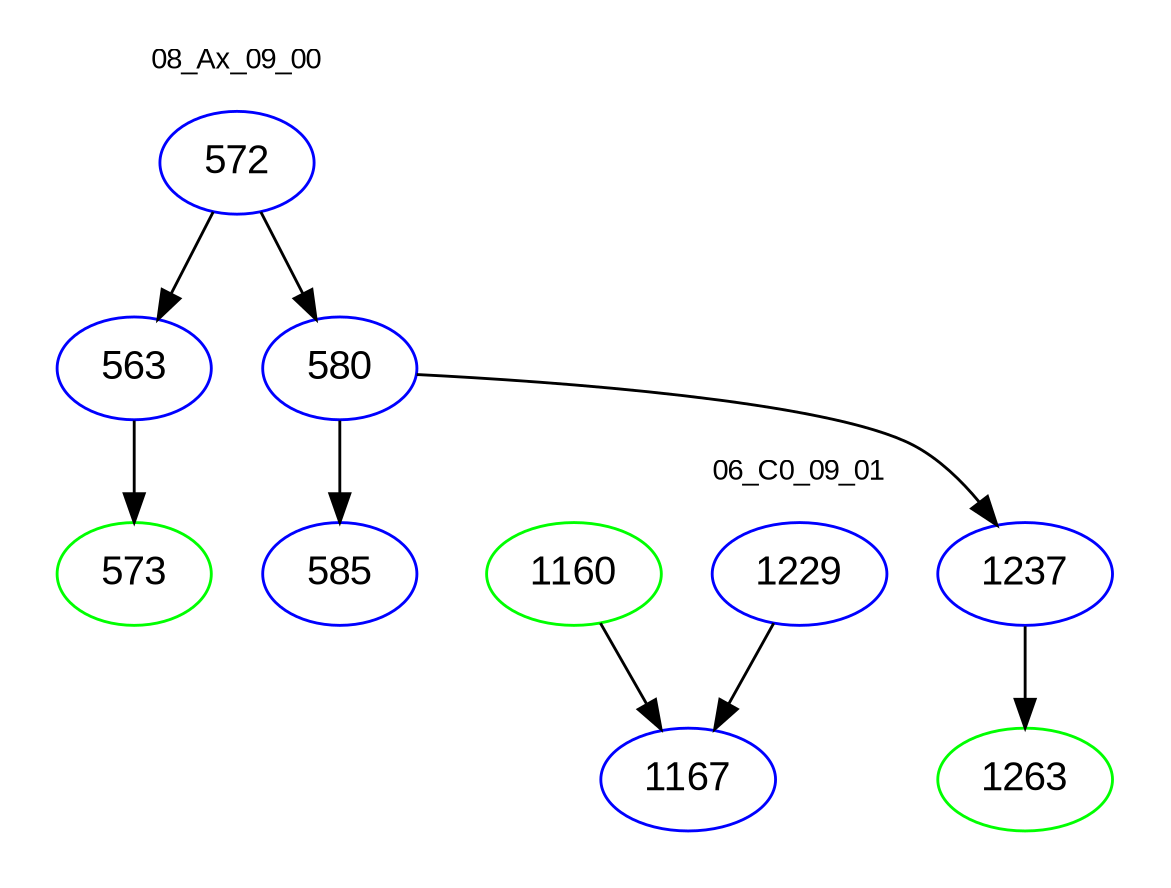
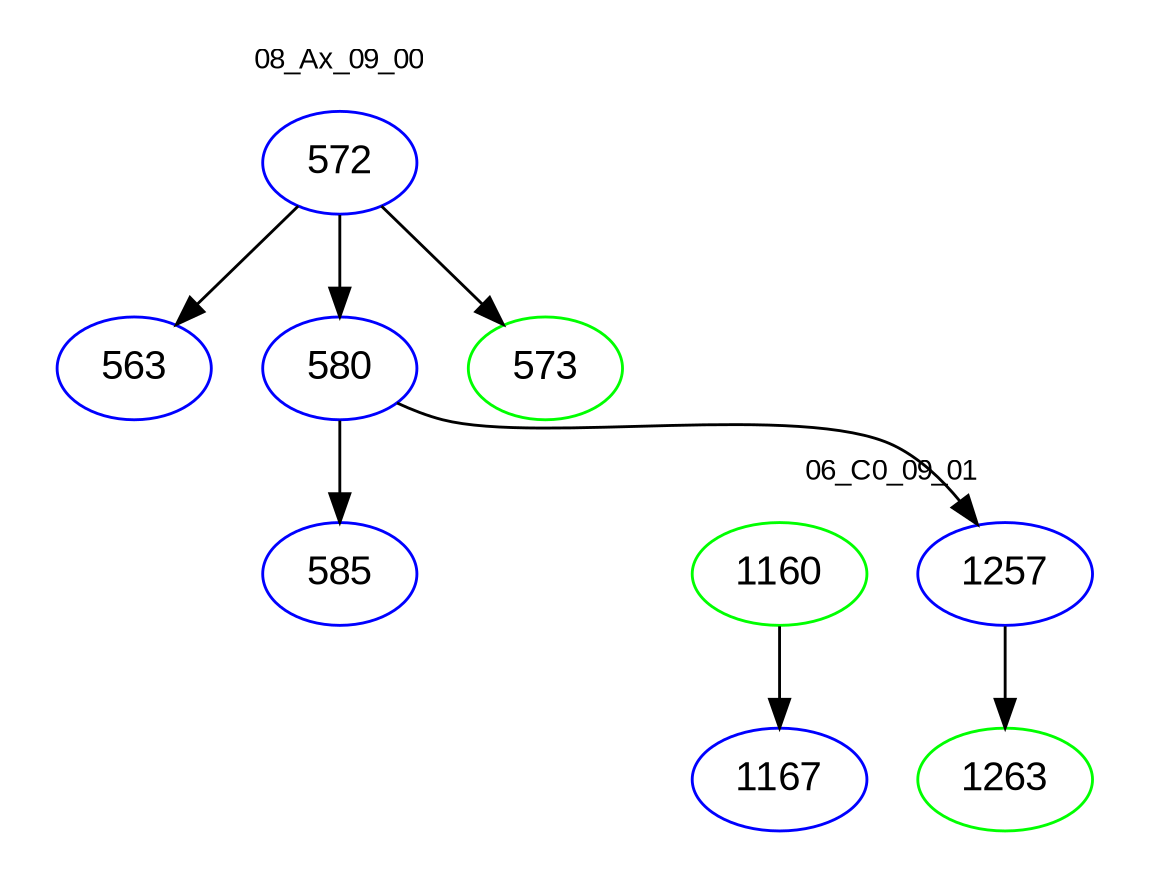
(134, 457) -> (432, 255)
(800, 574) -> none
(1025, 574) -> (1005, 574)
